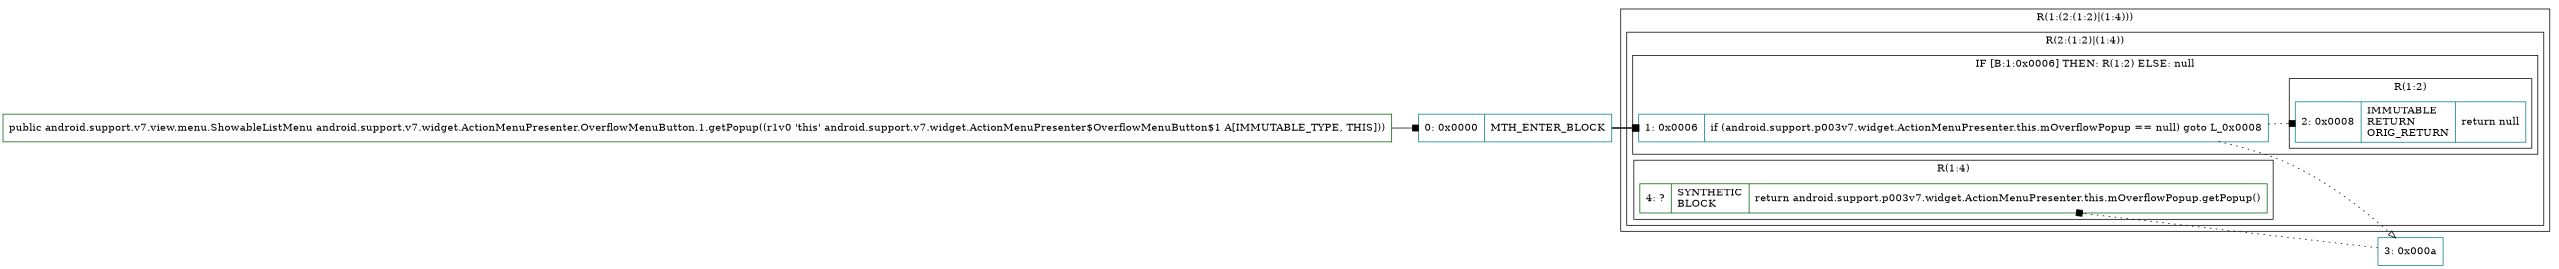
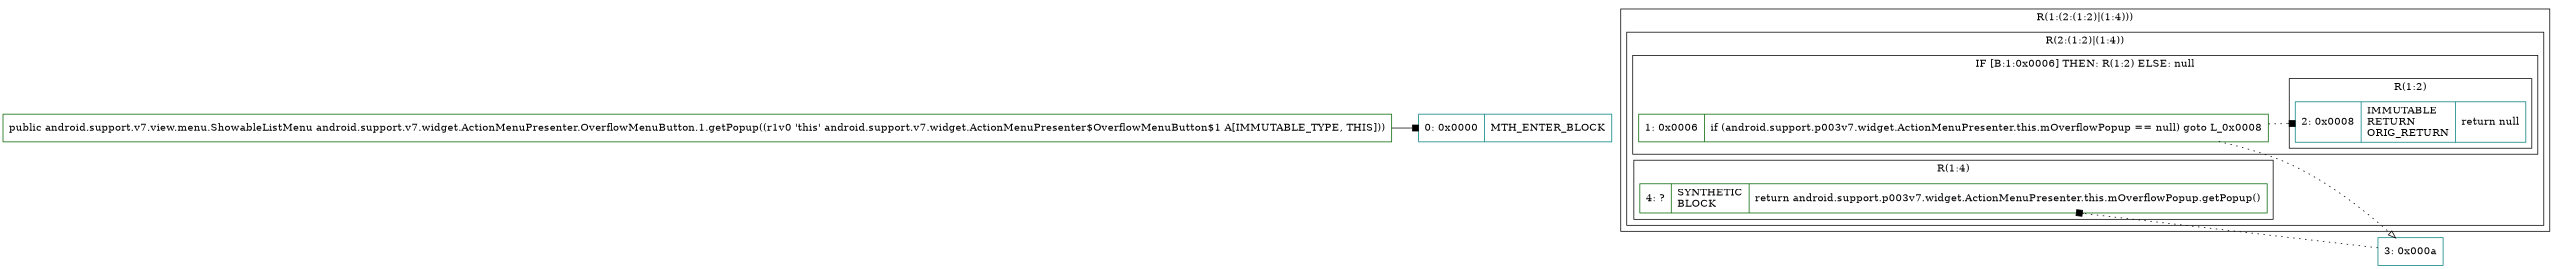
(1621, 128) -> none
(1954, 128) -> (1954, 128)
